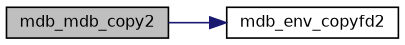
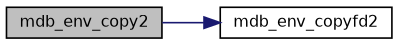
(87, 23) -> (84, 23)
